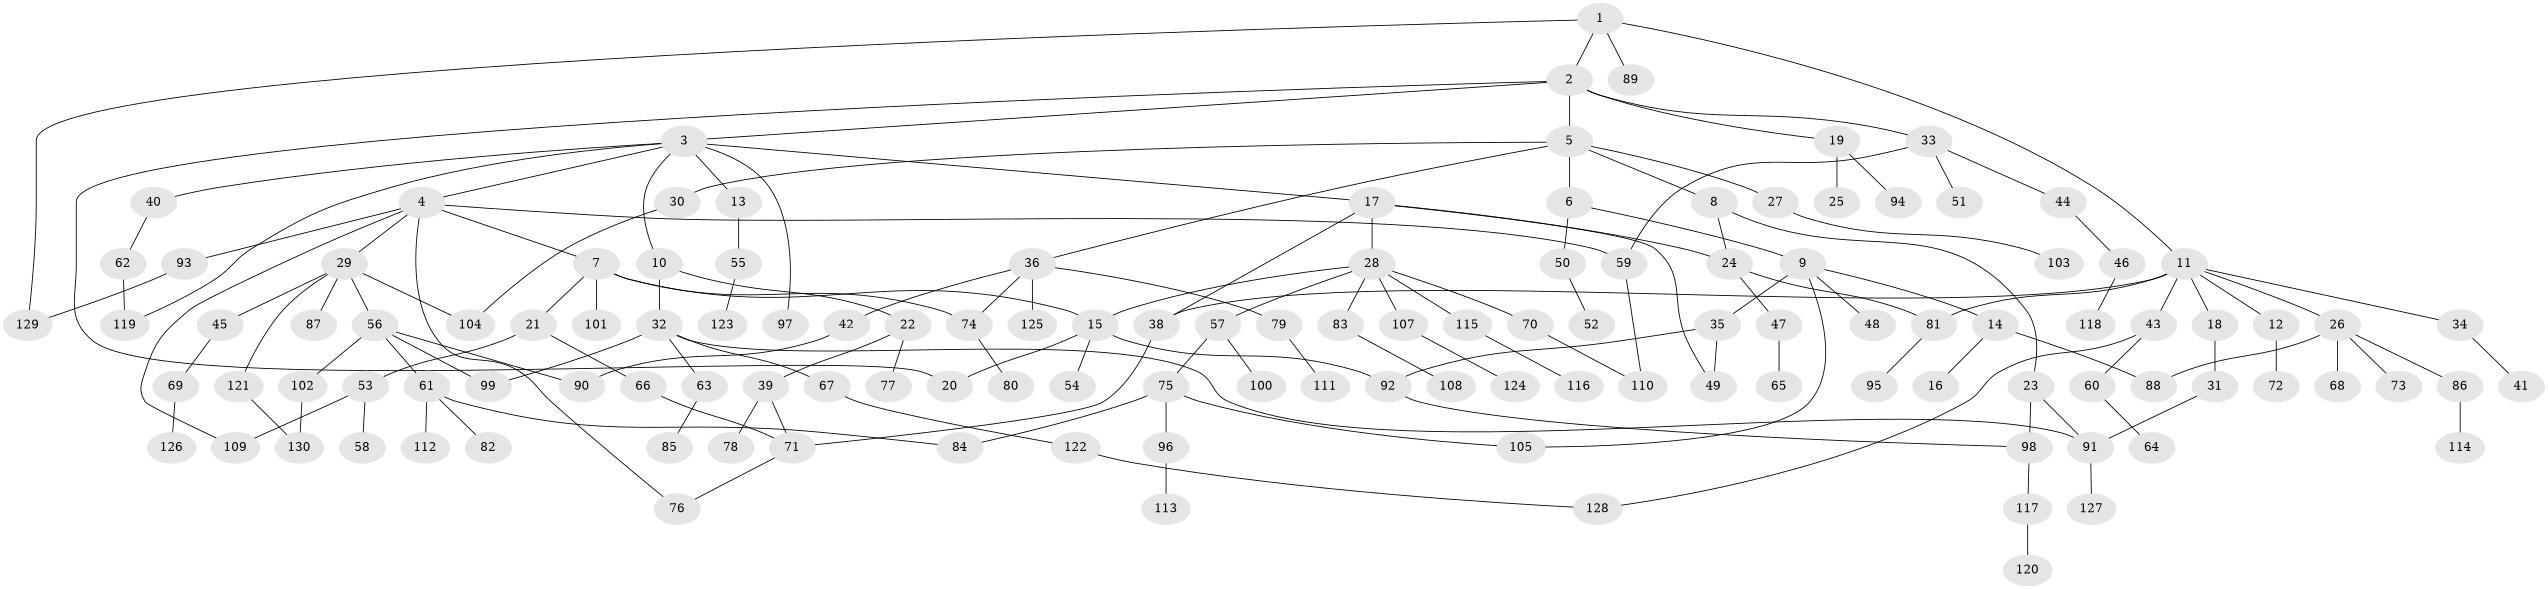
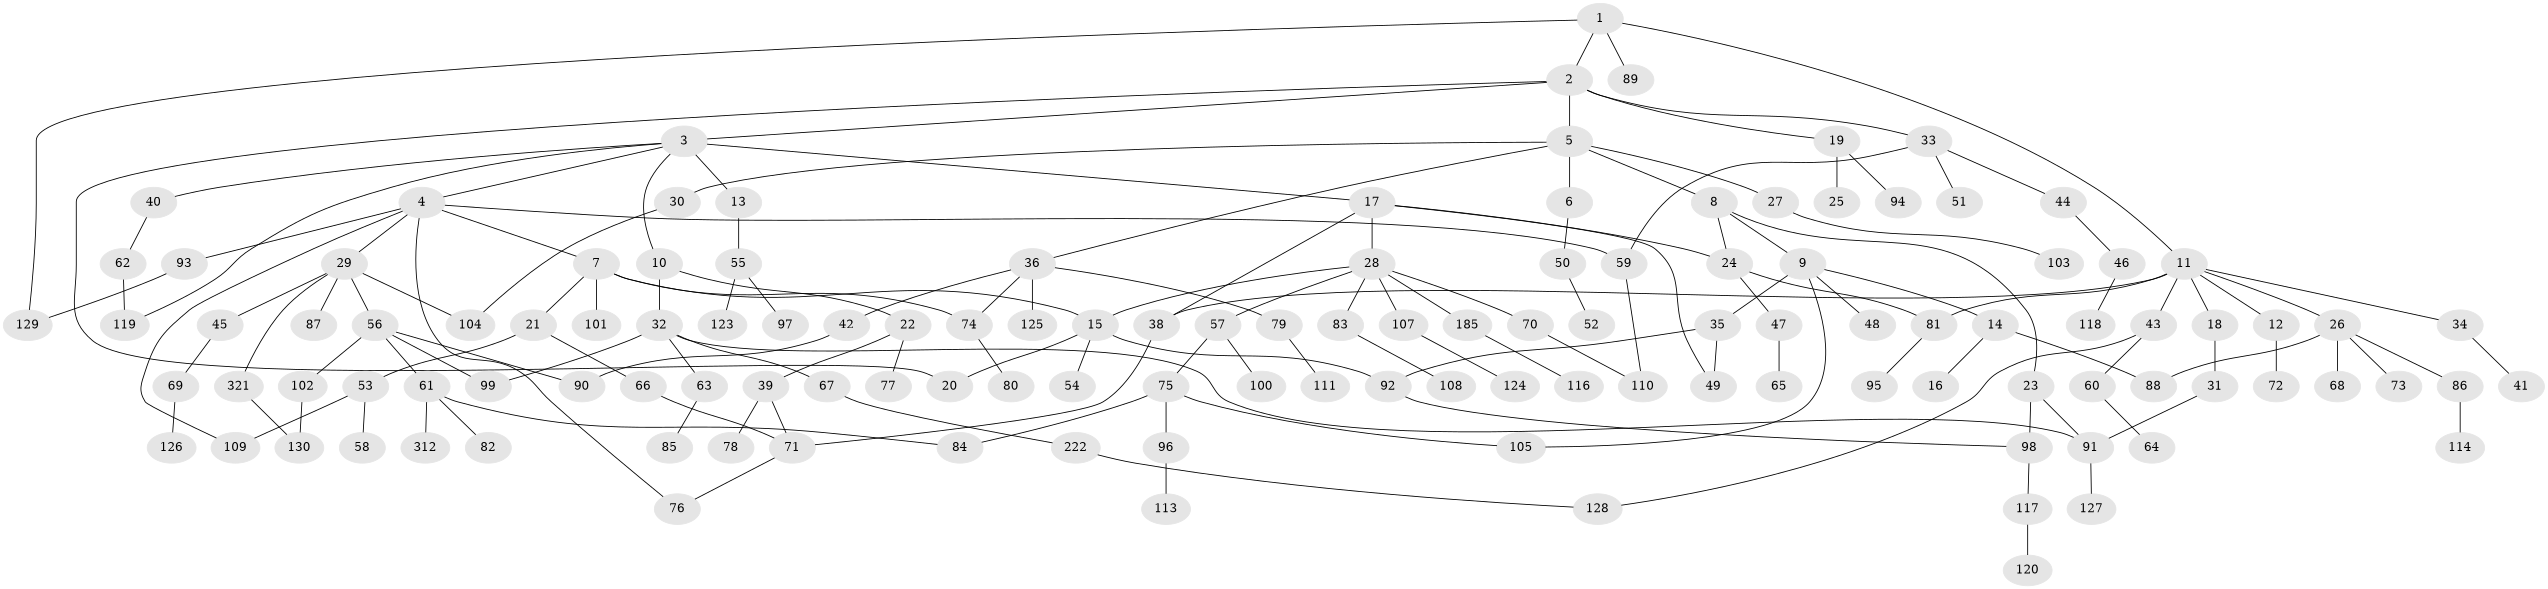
(780, 209) -> (768, 302)
(1688, 230) -> (1759, 233)
(1467, 325) -> (1467, 325)
(239, 387) -> (239, 387)
(425, 448) -> (425, 448)
(1076, 448) -> (1076, 448)
